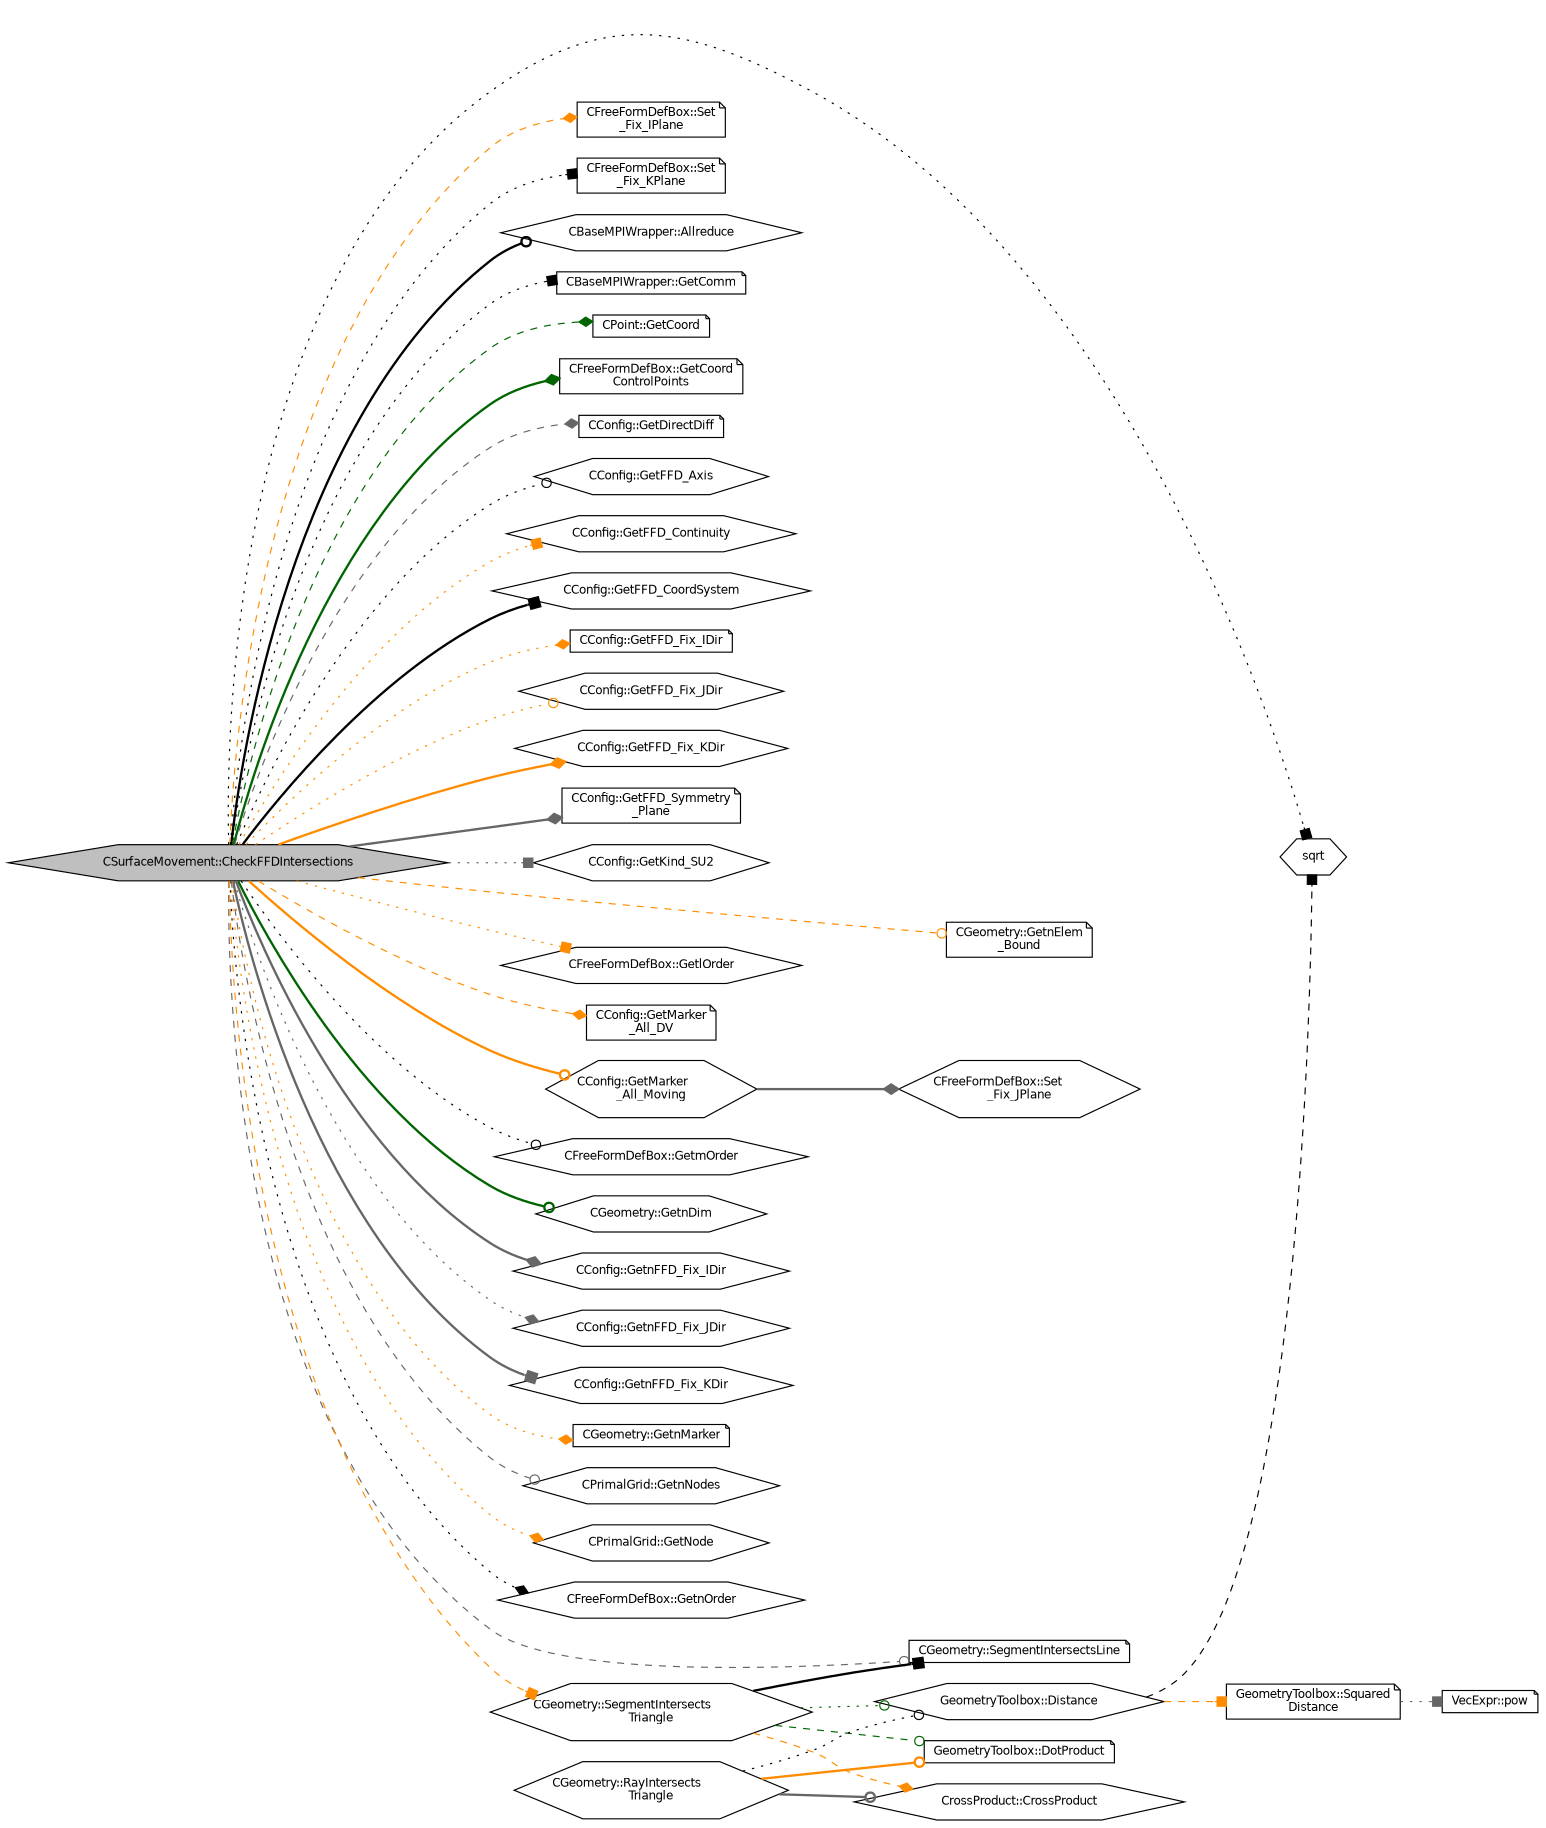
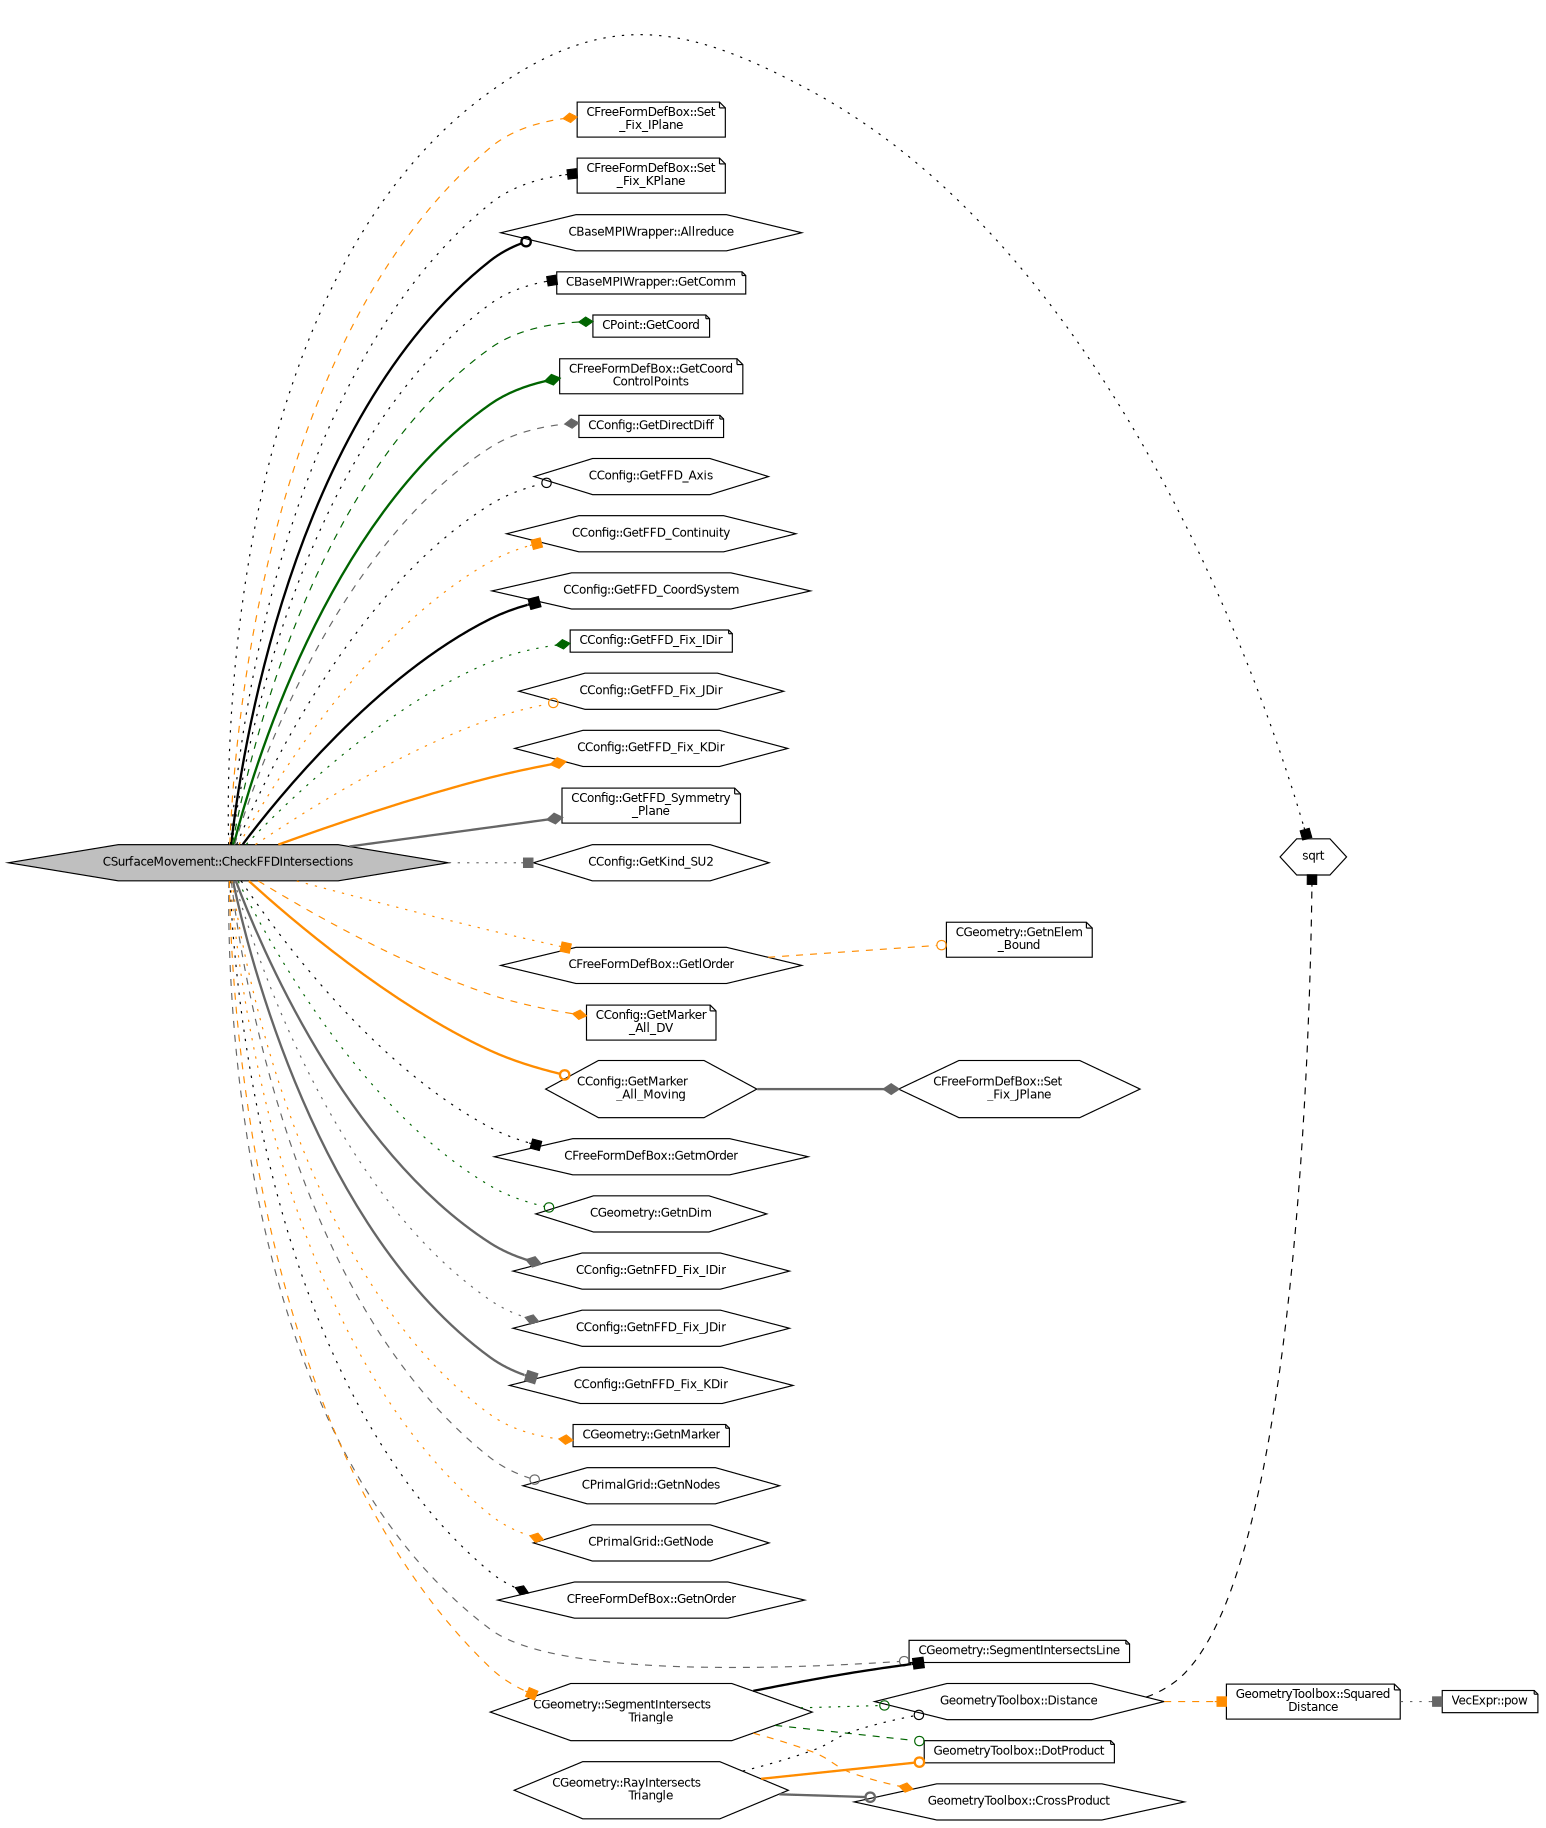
(387, 721) -> (387, 721)
(647, 907) -> (852, 951)
(367, 1034) -> (367, 1034)
(363, 1073) -> (363, 1073)
(1019, 1802) -> (1019, 1802)
